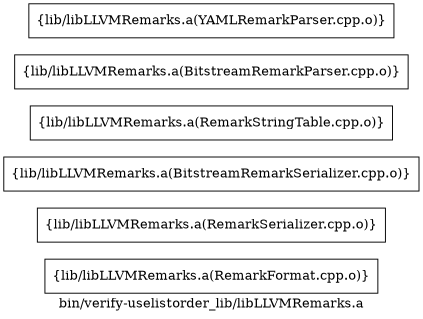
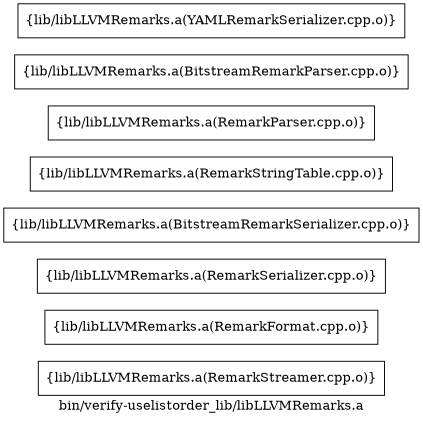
(211, 21) -> none
none -> (211, 21)
none -> (211, 123)
none -> (211, 378)
